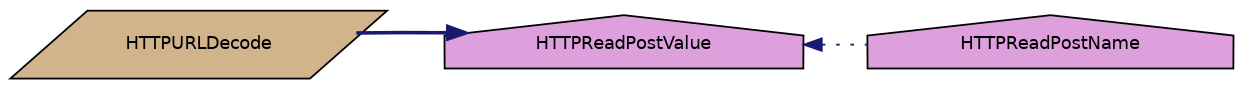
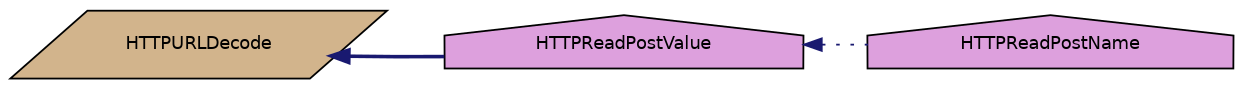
(402, 33) -> (397, 57)
